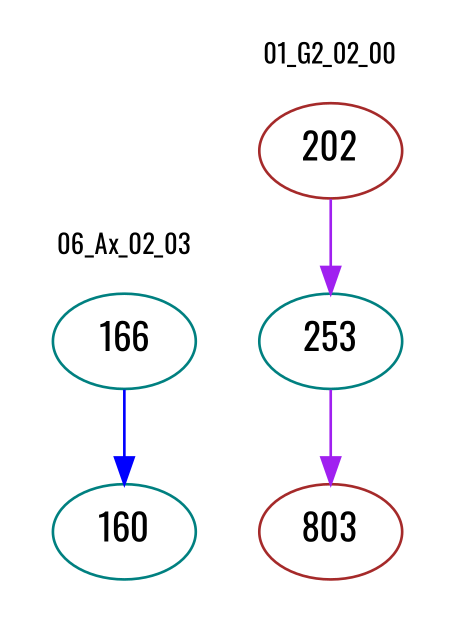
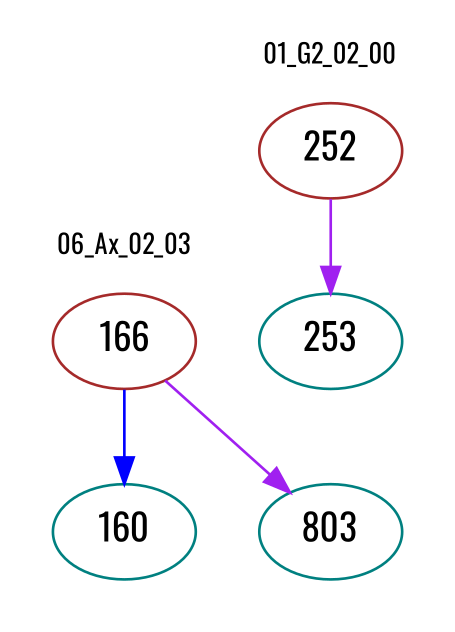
(331, 151) -> (331, 151)
(124, 341) -> (124, 341)
(331, 424) -> (199, 411)
(331, 532) -> (331, 532)
